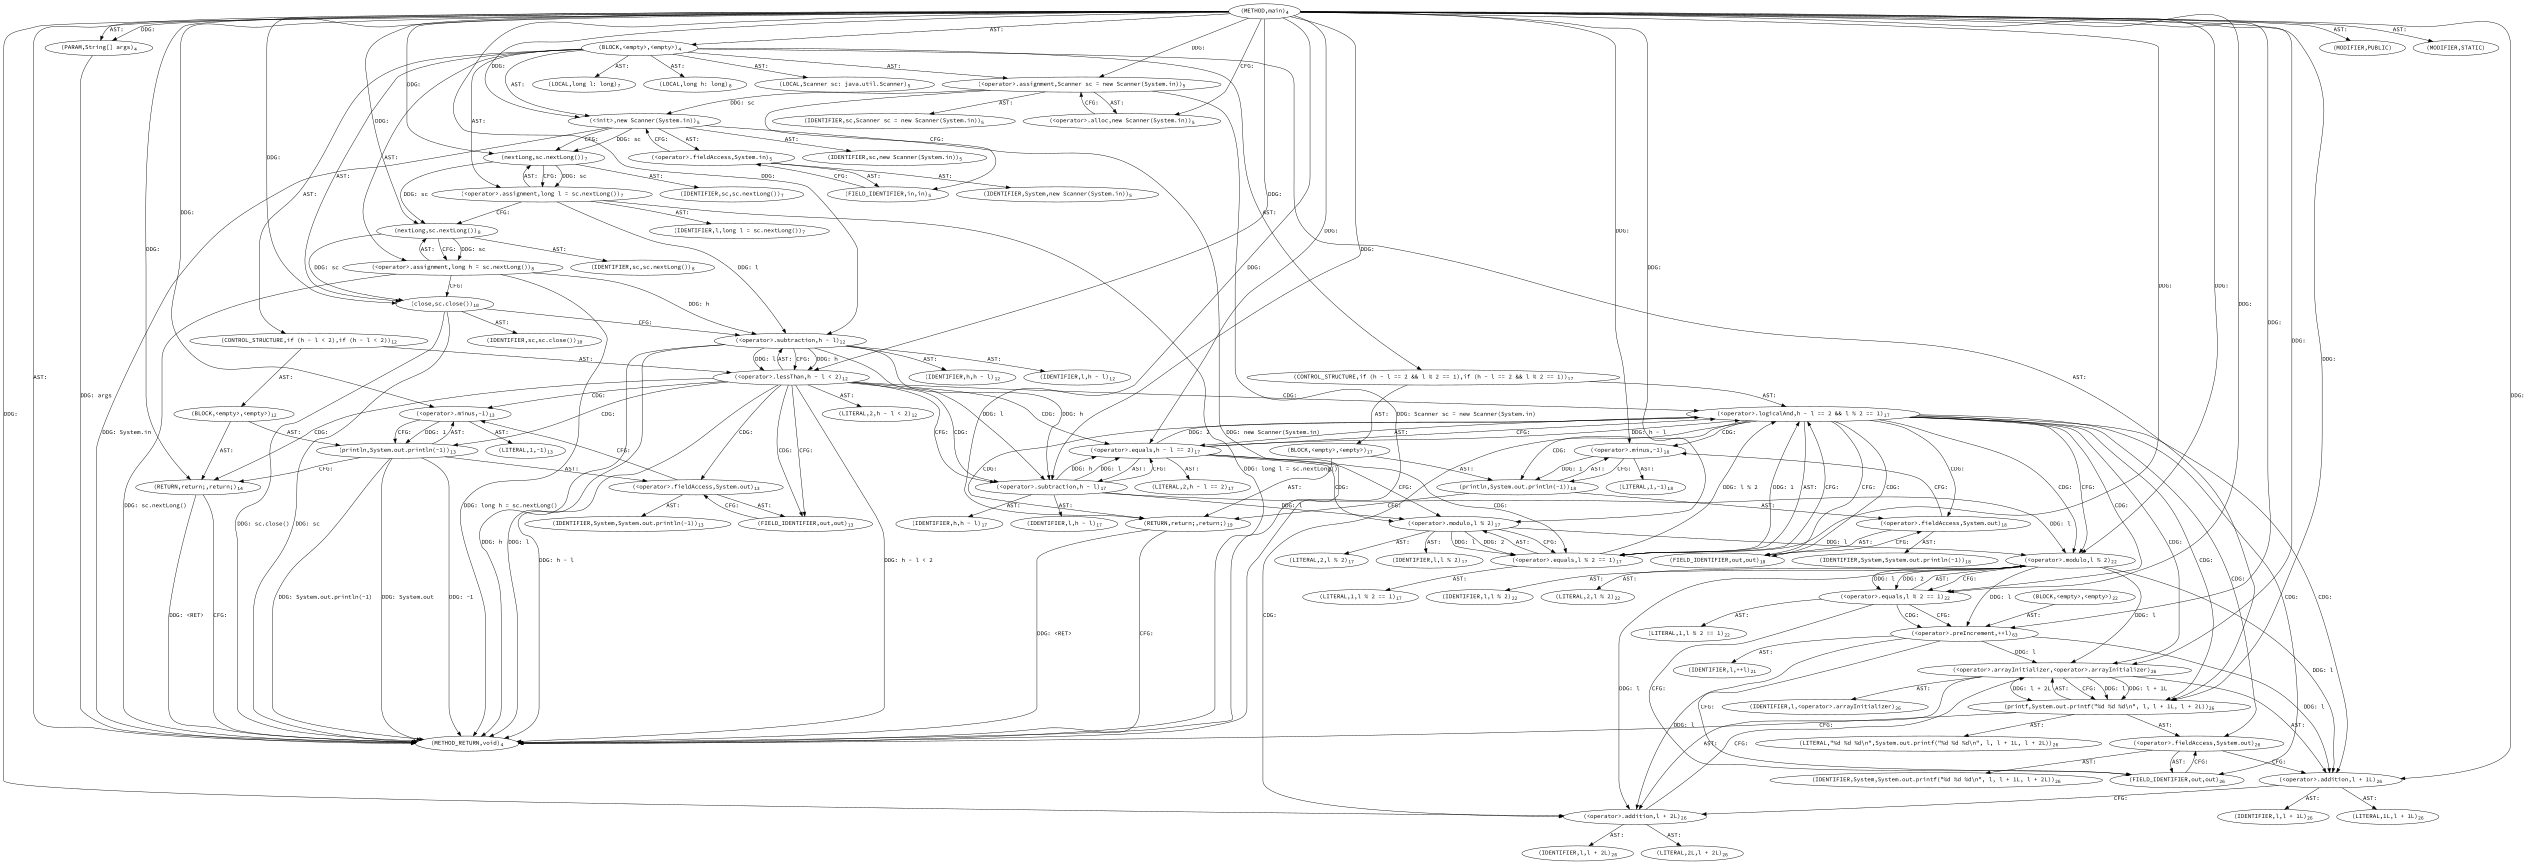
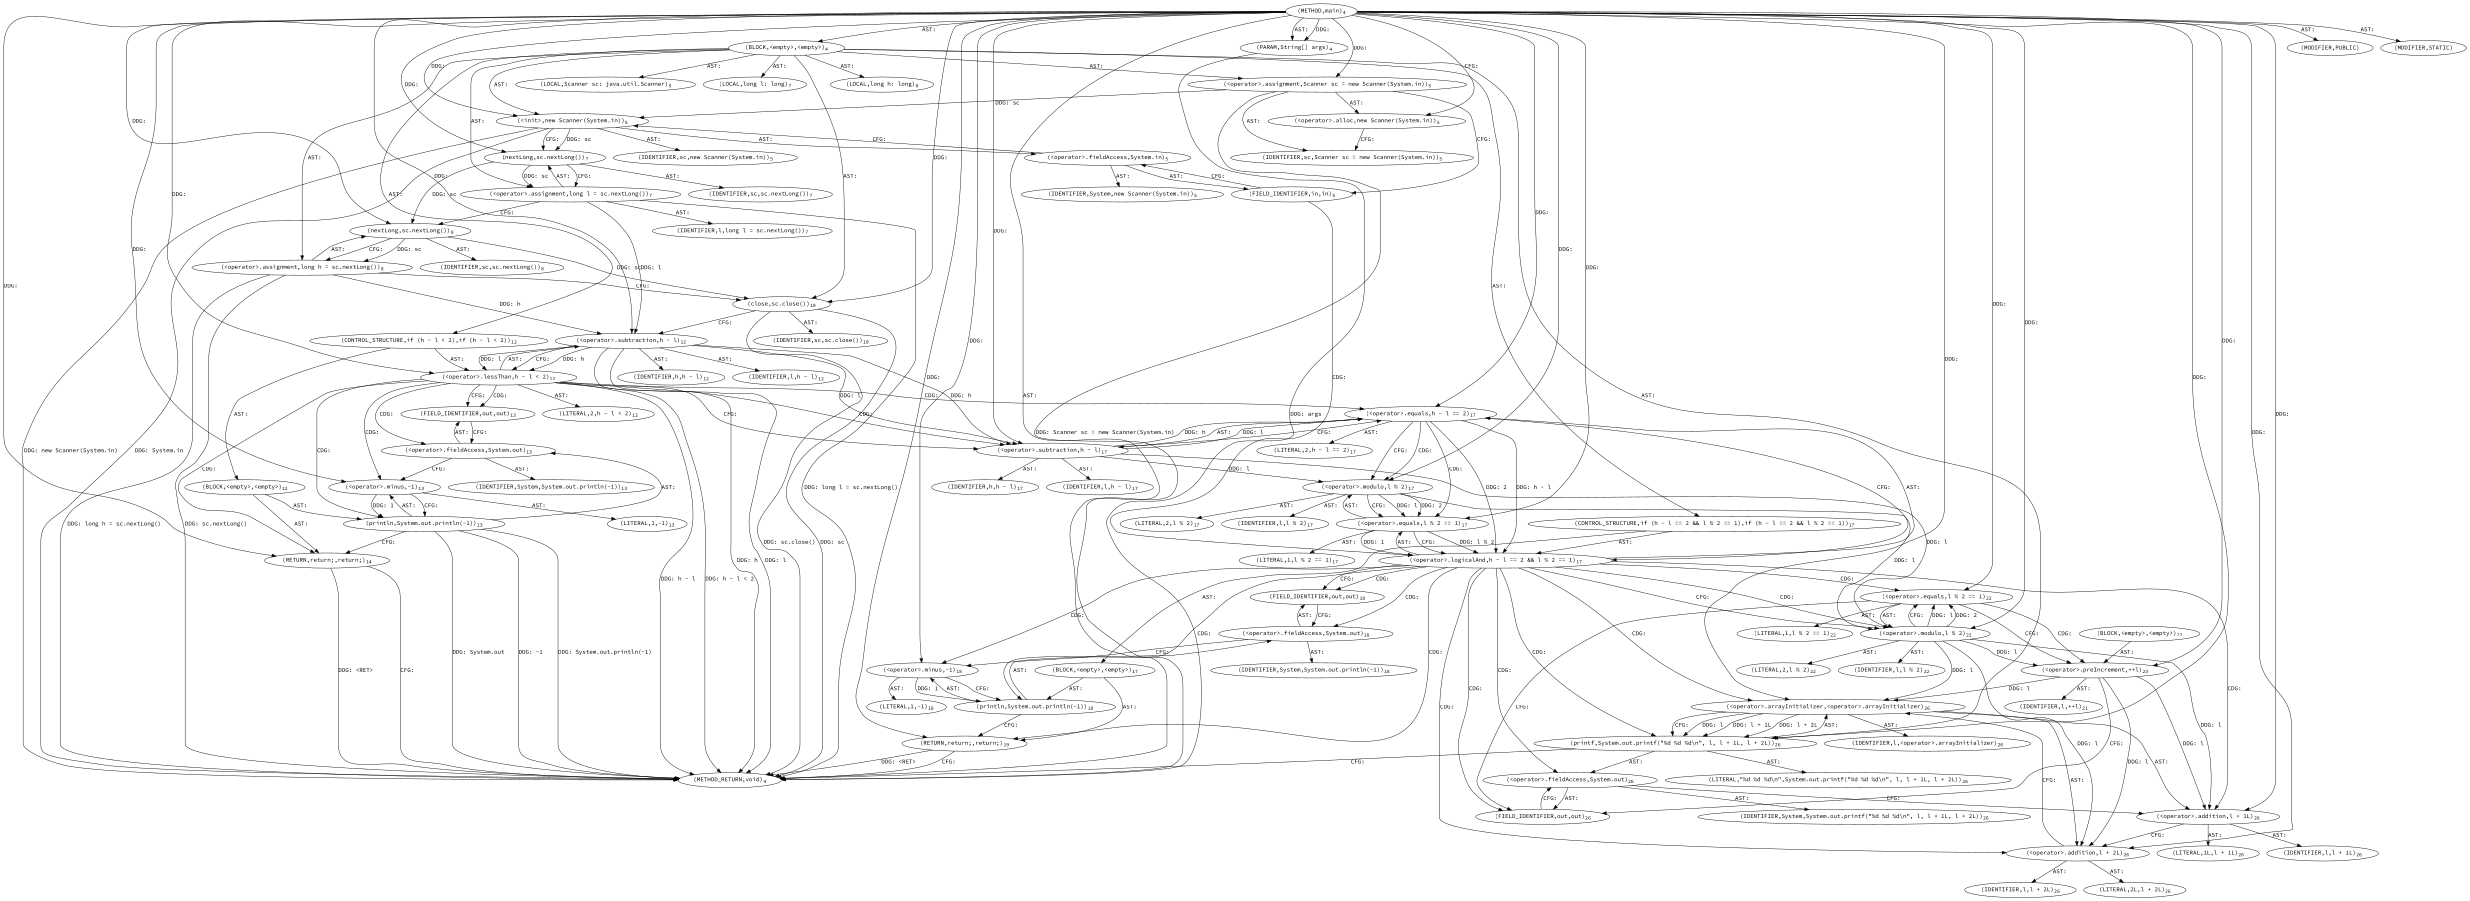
(1086, 107) -> (1360, 138)
(1252, 397) -> (1193, 500)
(2015, 633) -> (2145, 670)
